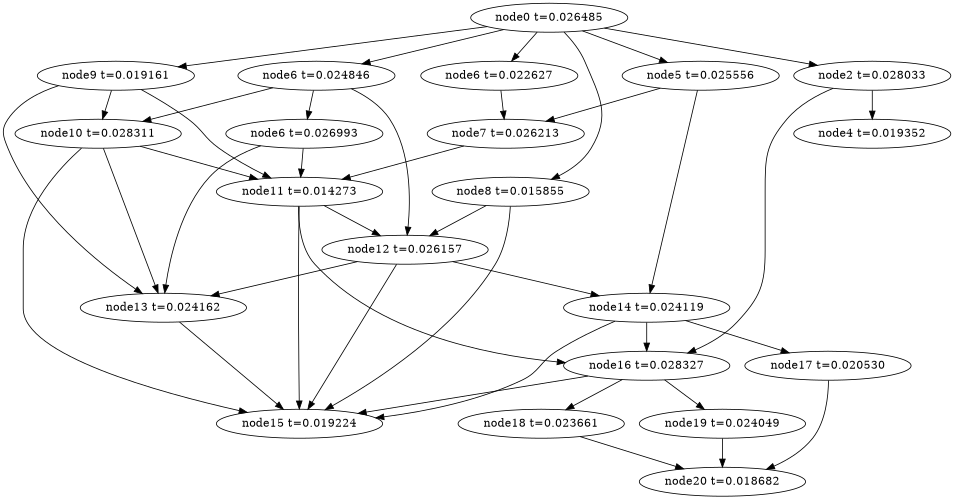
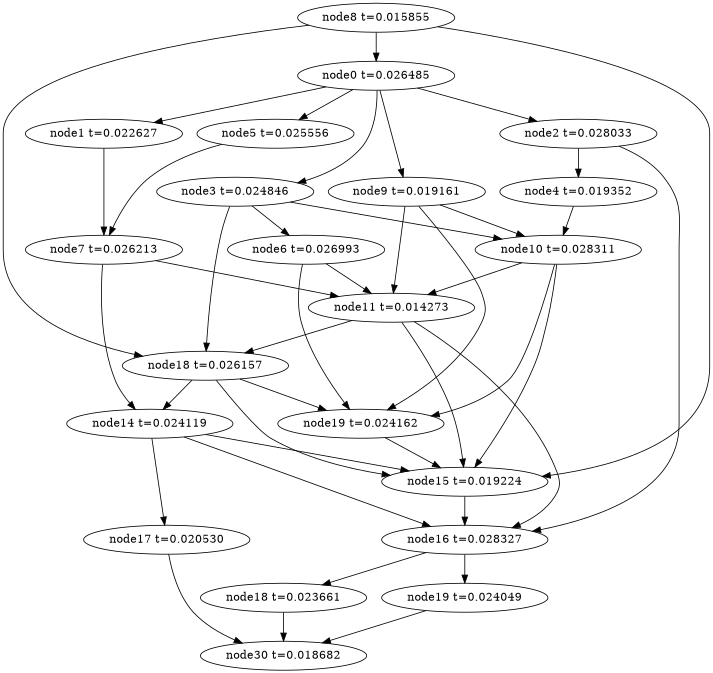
(316, 76) -> (235, 192)
(499, 76) -> (104, 134)
(602, 112) -> (376, 43)
(675, 188) -> (104, 337)
none -> (570, 217)
(405, 250) -> (205, 366)
(163, 308) -> (361, 424)
(460, 397) -> (465, 507)
(722, 482) -> (284, 656)
